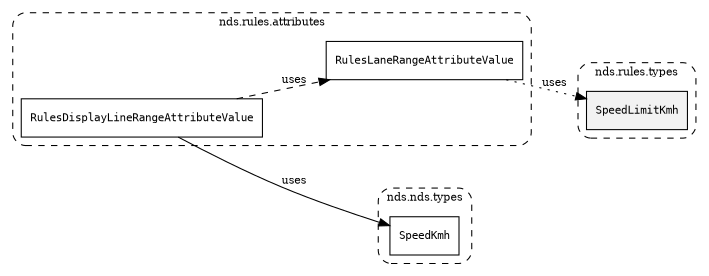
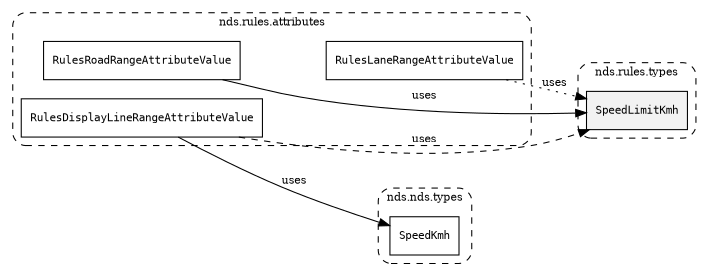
none -> (142, 61)
(278, 90) -> (409, 153)
